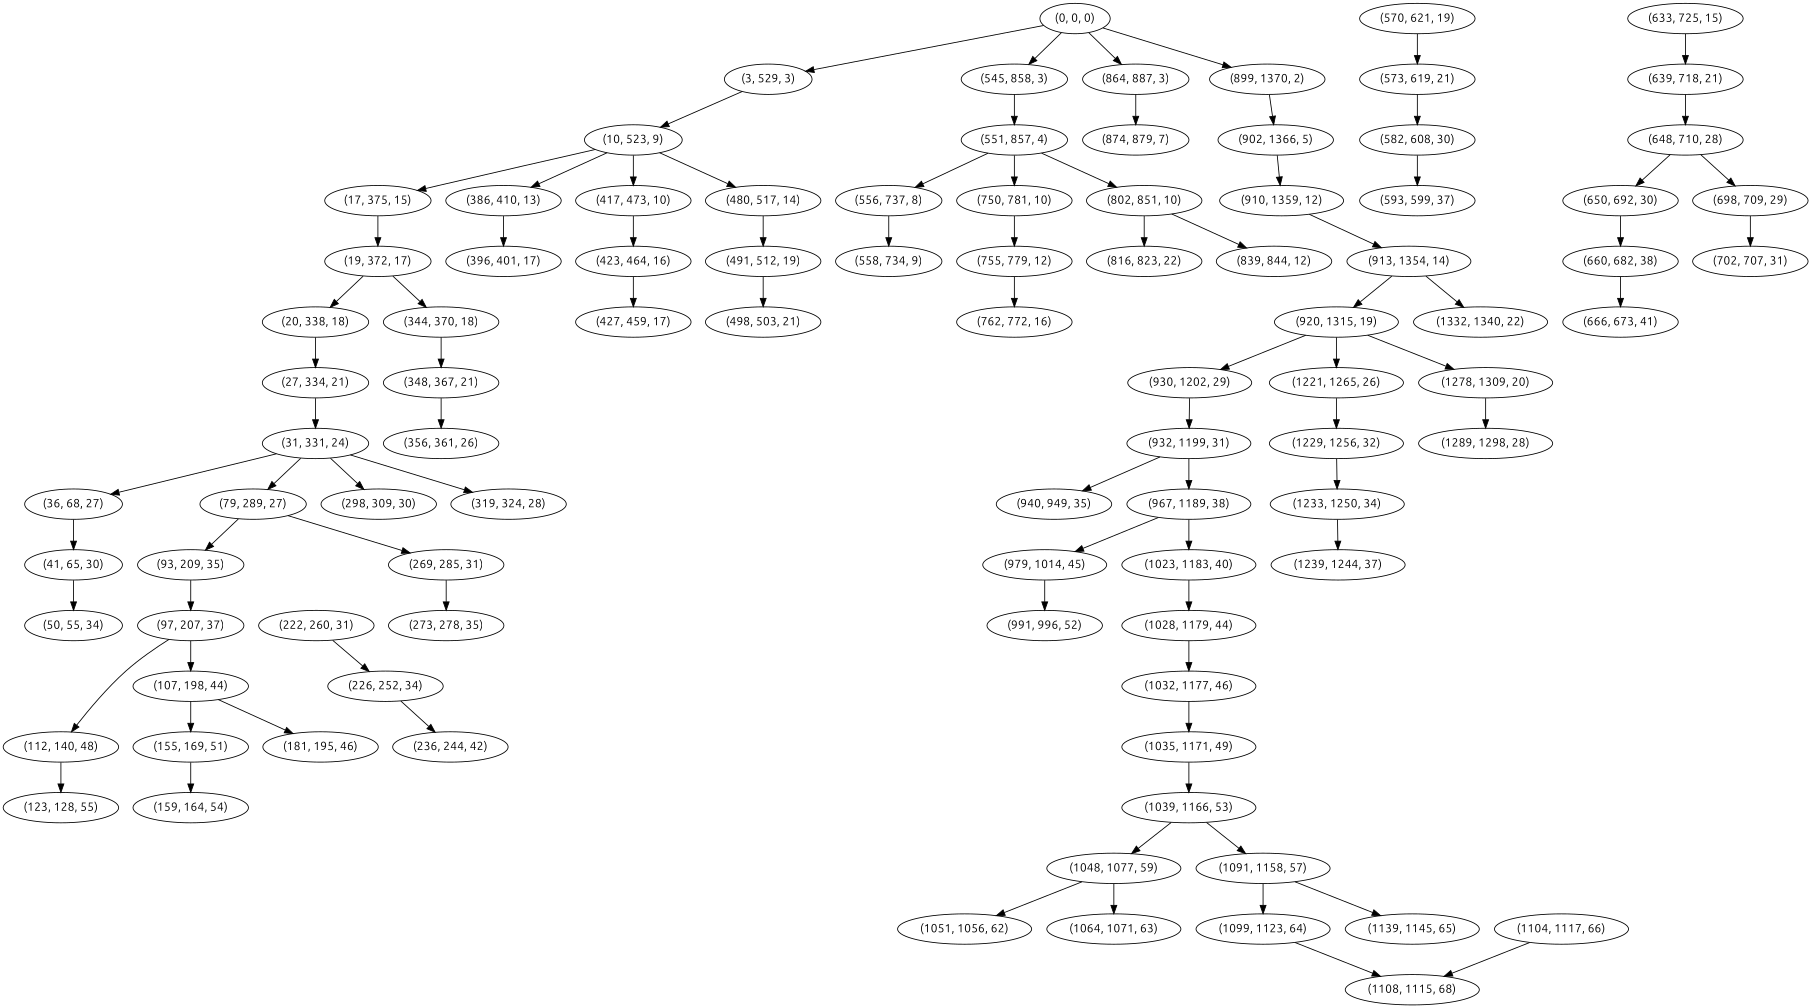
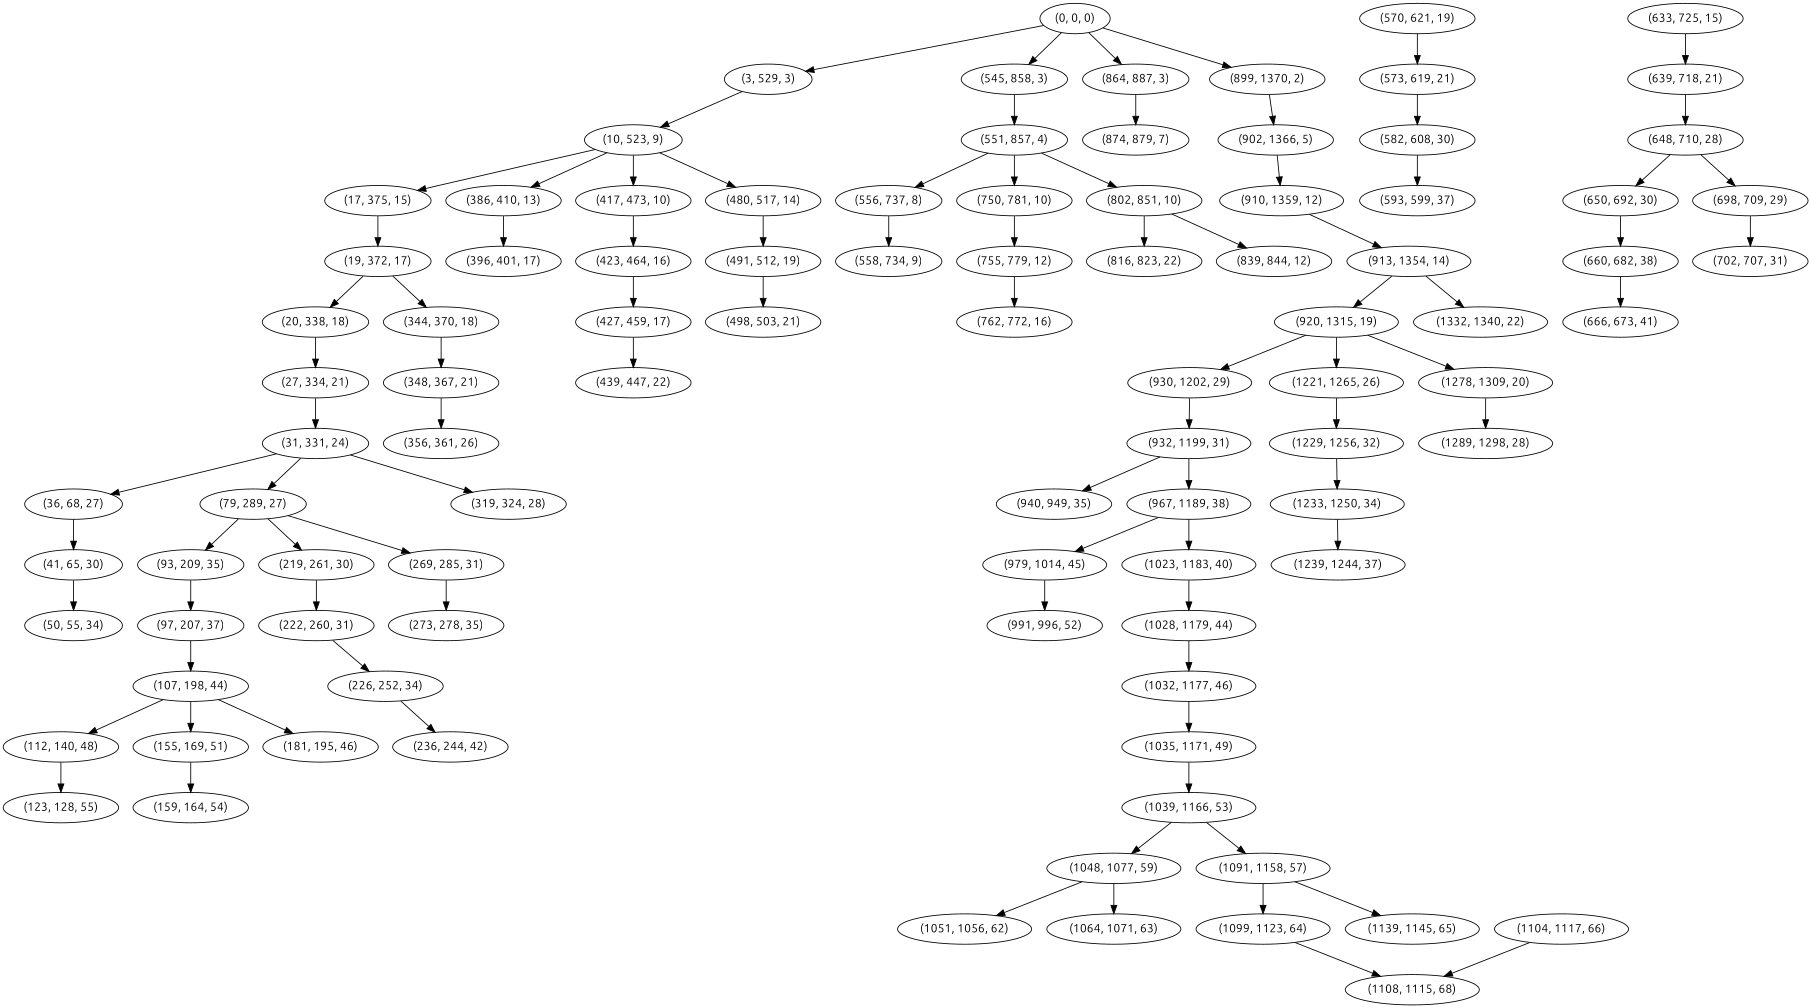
none -> (633, 383)
(379, 504) -> none
none -> (316, 565)
(119, 678) -> (130, 715)
